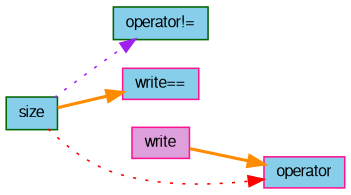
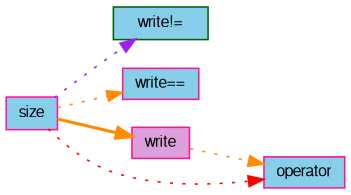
(161, 23) -> (161, 23)
(82, 102) -> (82, 102)
(32, 113) -> (32, 113)
none -> (87, 126)
(219, 155) -> (219, 155)
